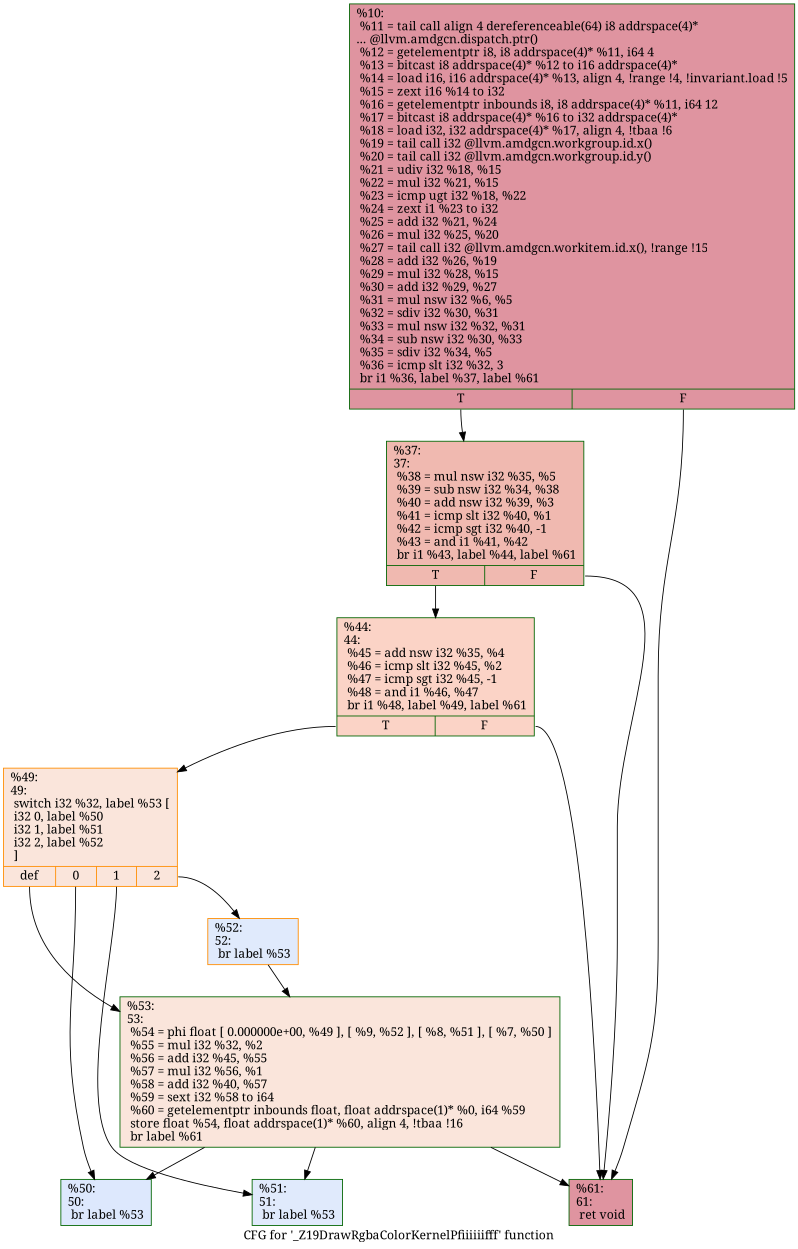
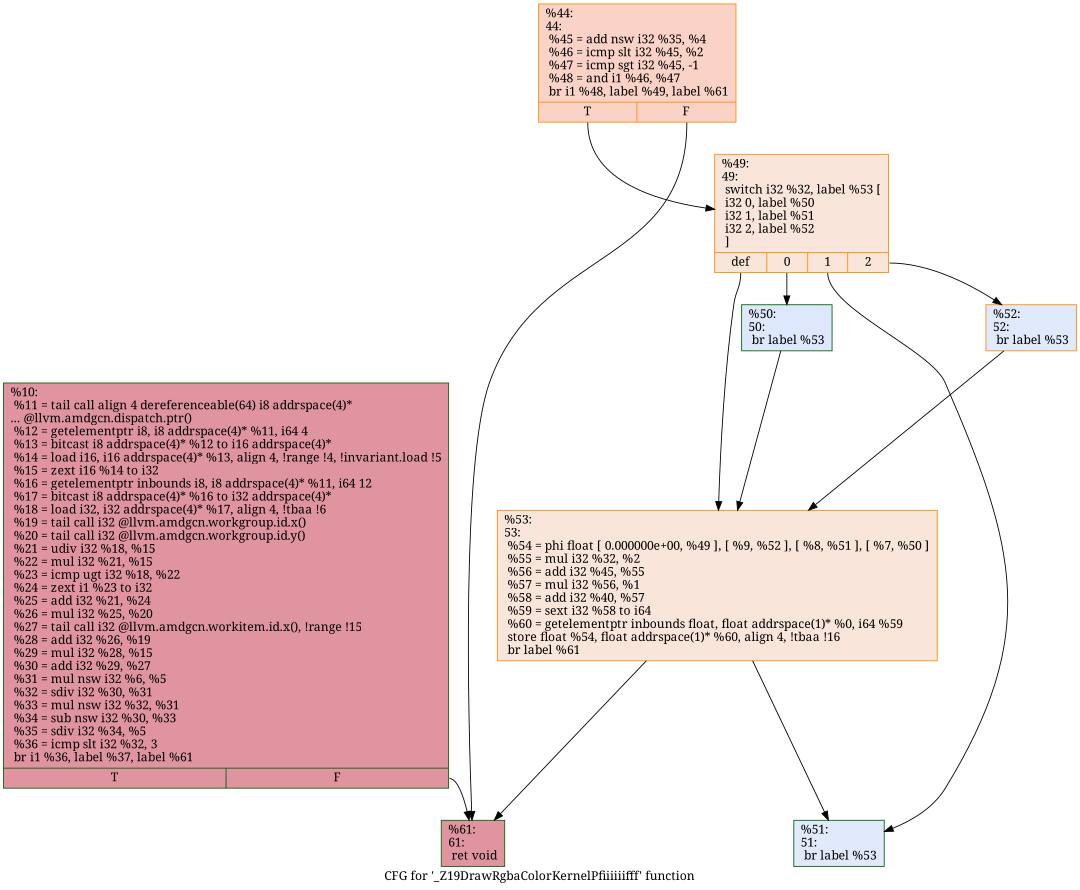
(485, 513) -> none
(436, 677) -> (637, 63)
(340, 1072) -> (717, 586)
(179, 1161) -> (760, 426)
